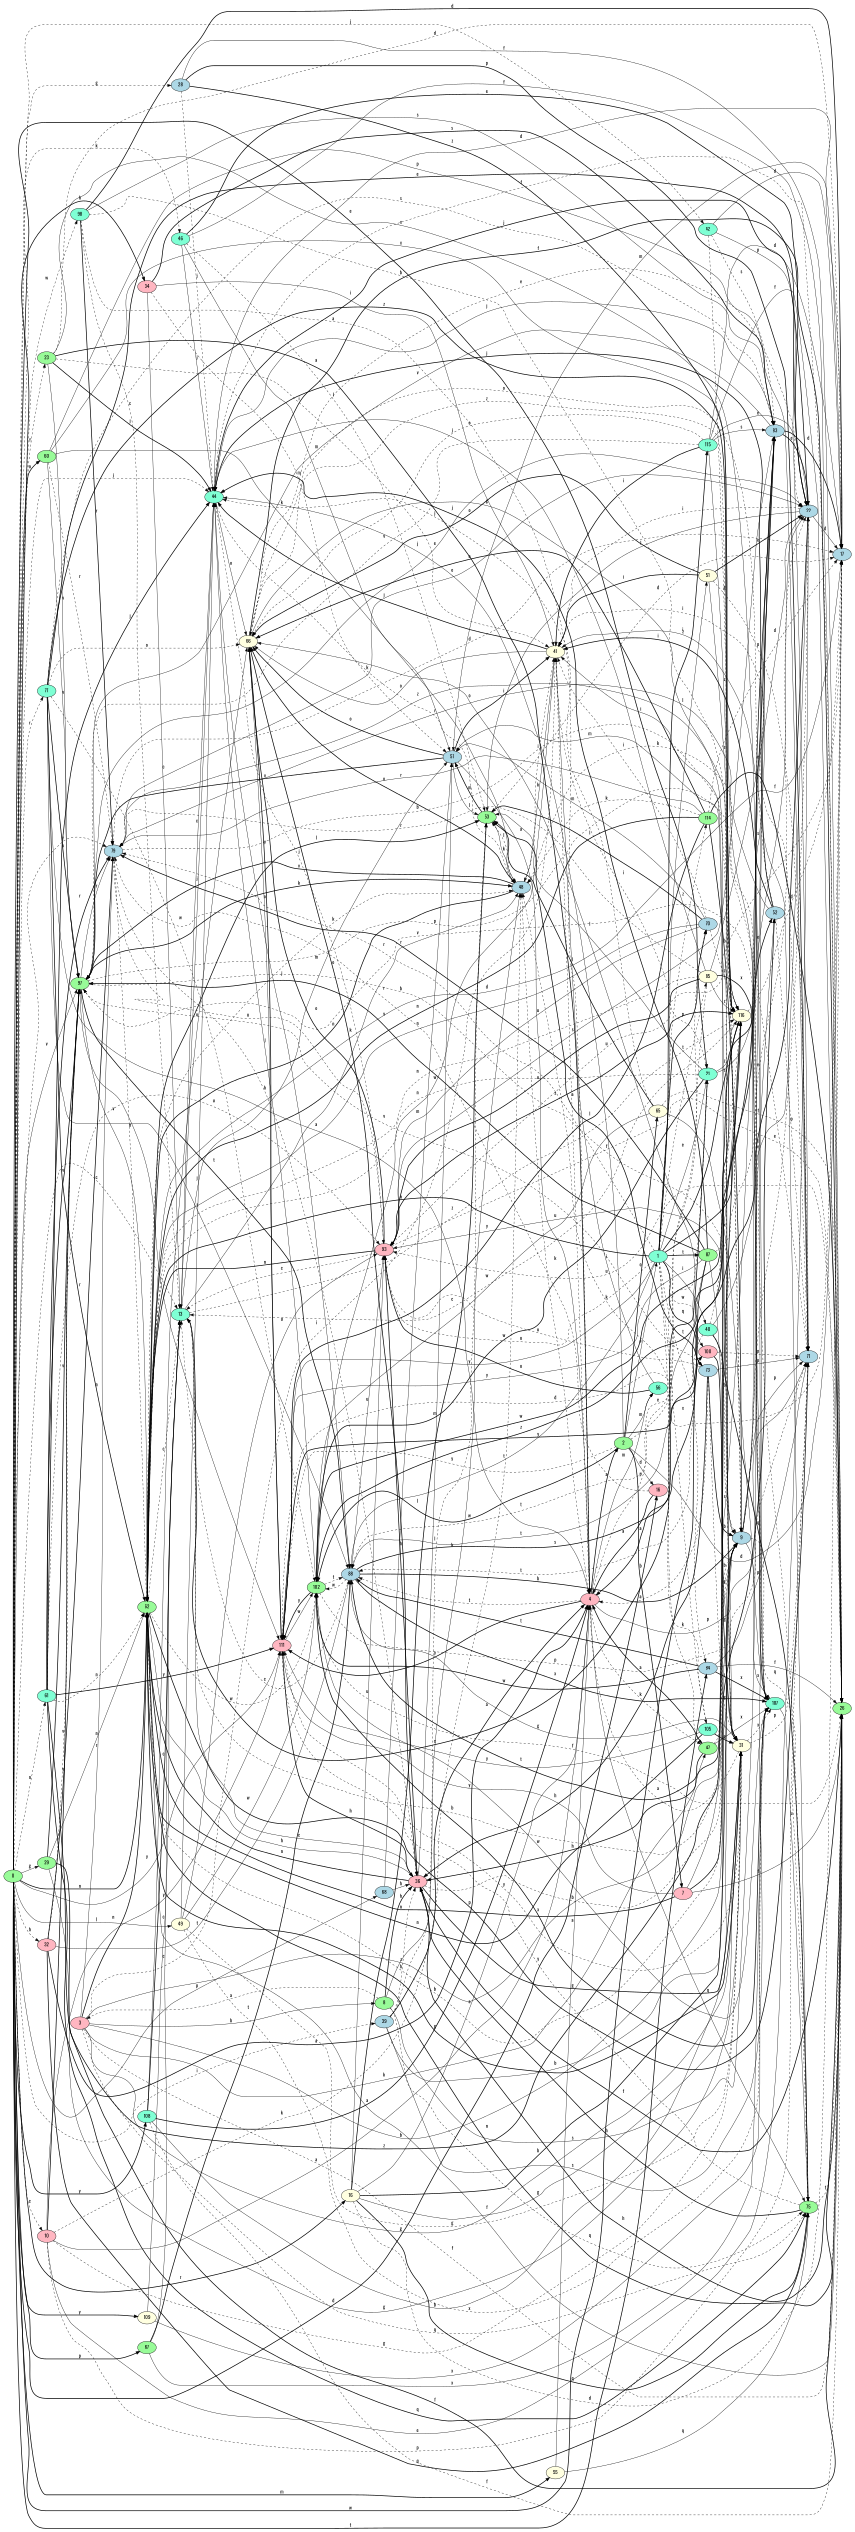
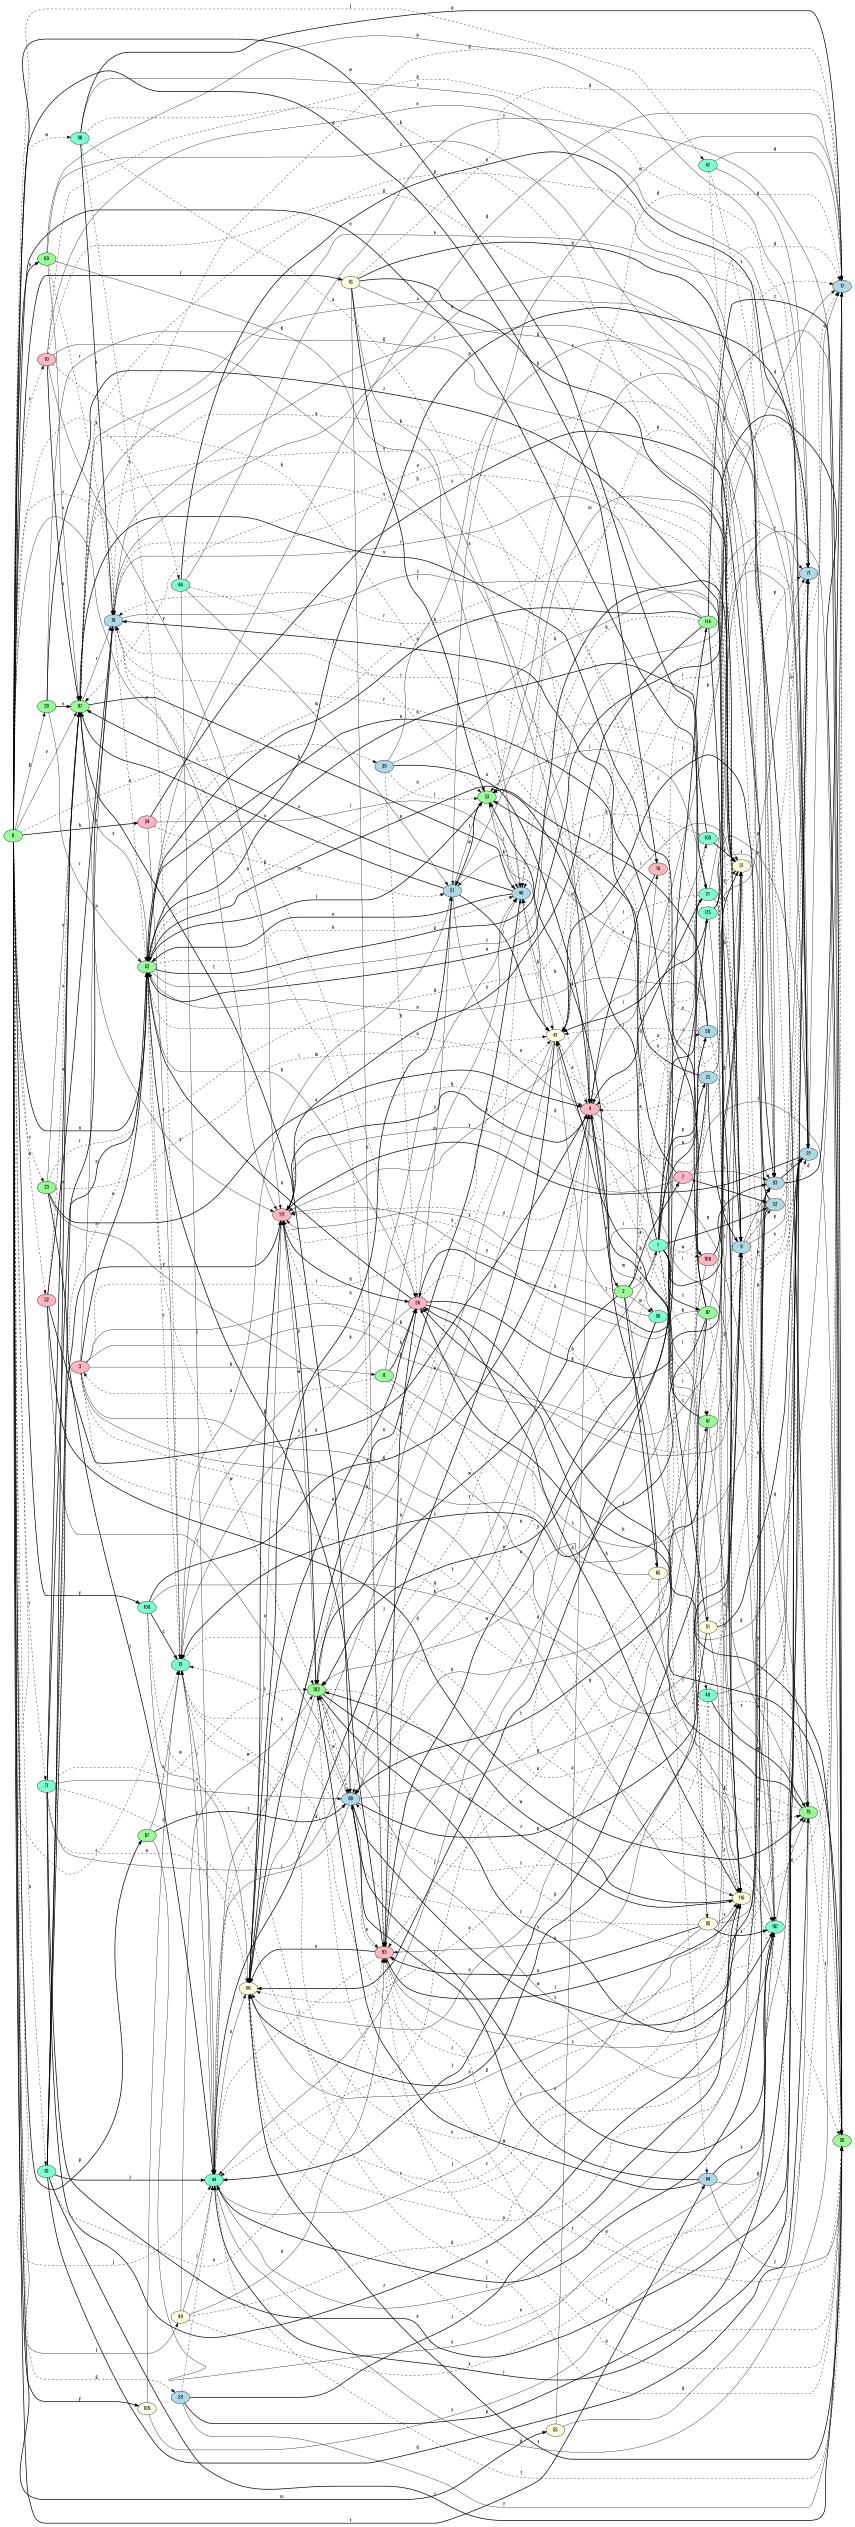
(708, 924) -> (708, 1032)
(579, 929) -> (467, 1765)
(384, 1892) -> none
